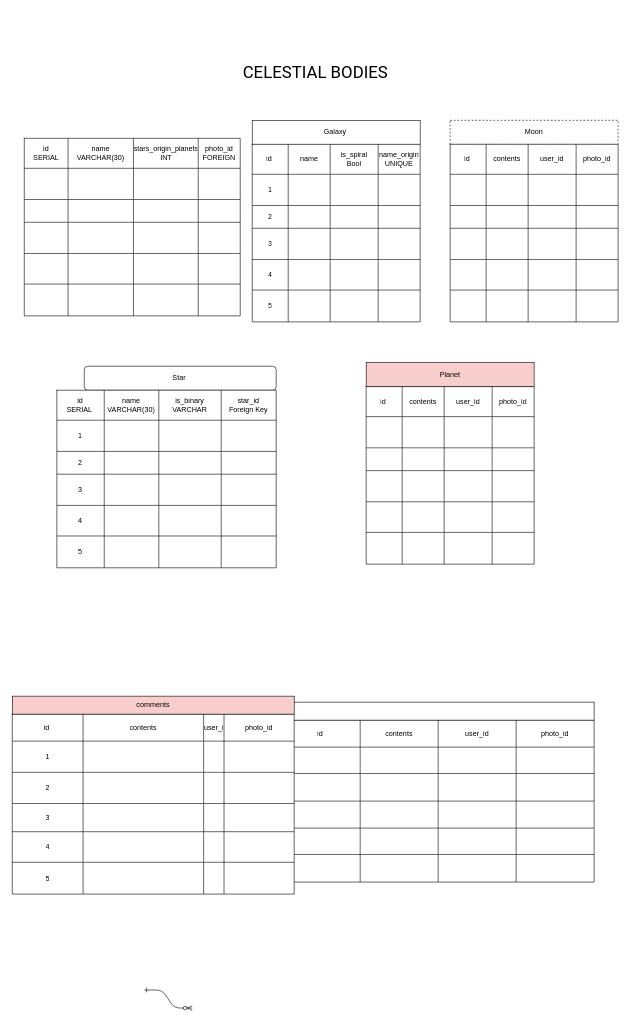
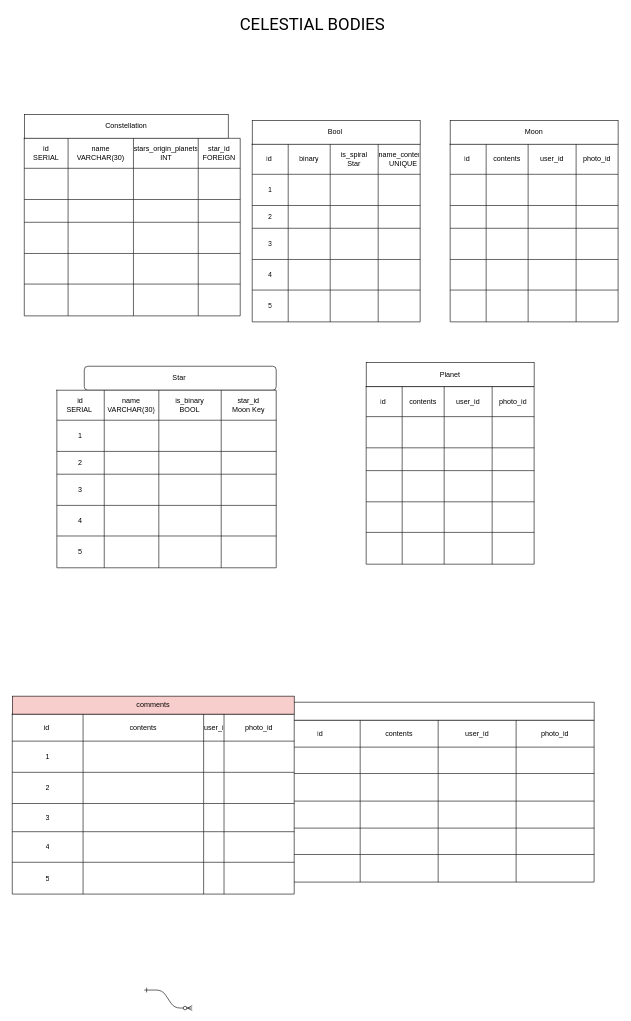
(315, 72) -> (312, 24)
none -> (126, 126)
(336, 132) -> (336, 132)
(534, 132) -> (534, 132)
(219, 153) -> (219, 153)
(309, 159) -> (309, 159)
(354, 159) -> (354, 159)
(399, 159) -> (399, 159)
(450, 375) -> (450, 375)
(190, 405) -> (190, 405)
(249, 405) -> (249, 405)
